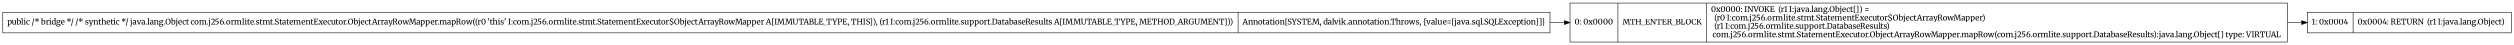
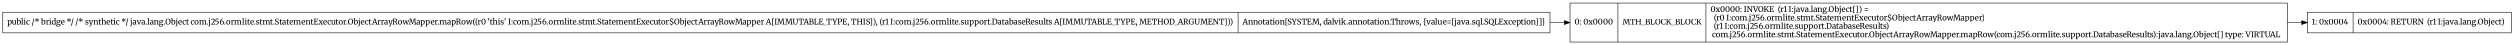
(1662, 22) -> (1662, 22)
